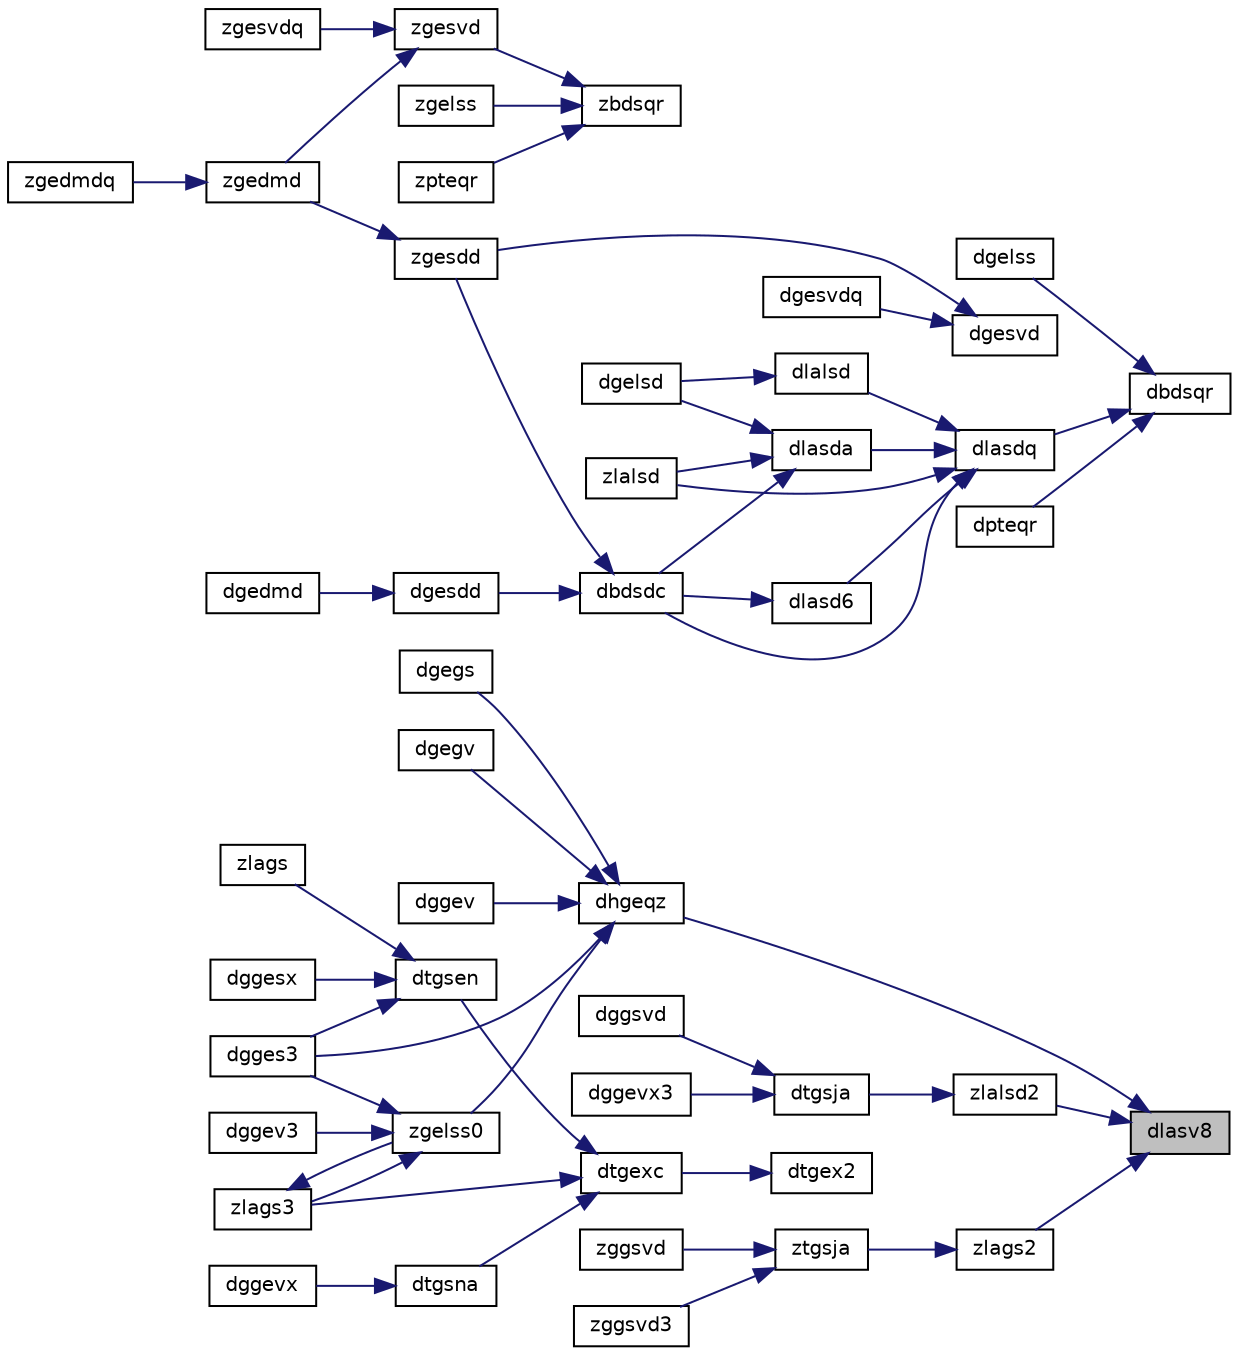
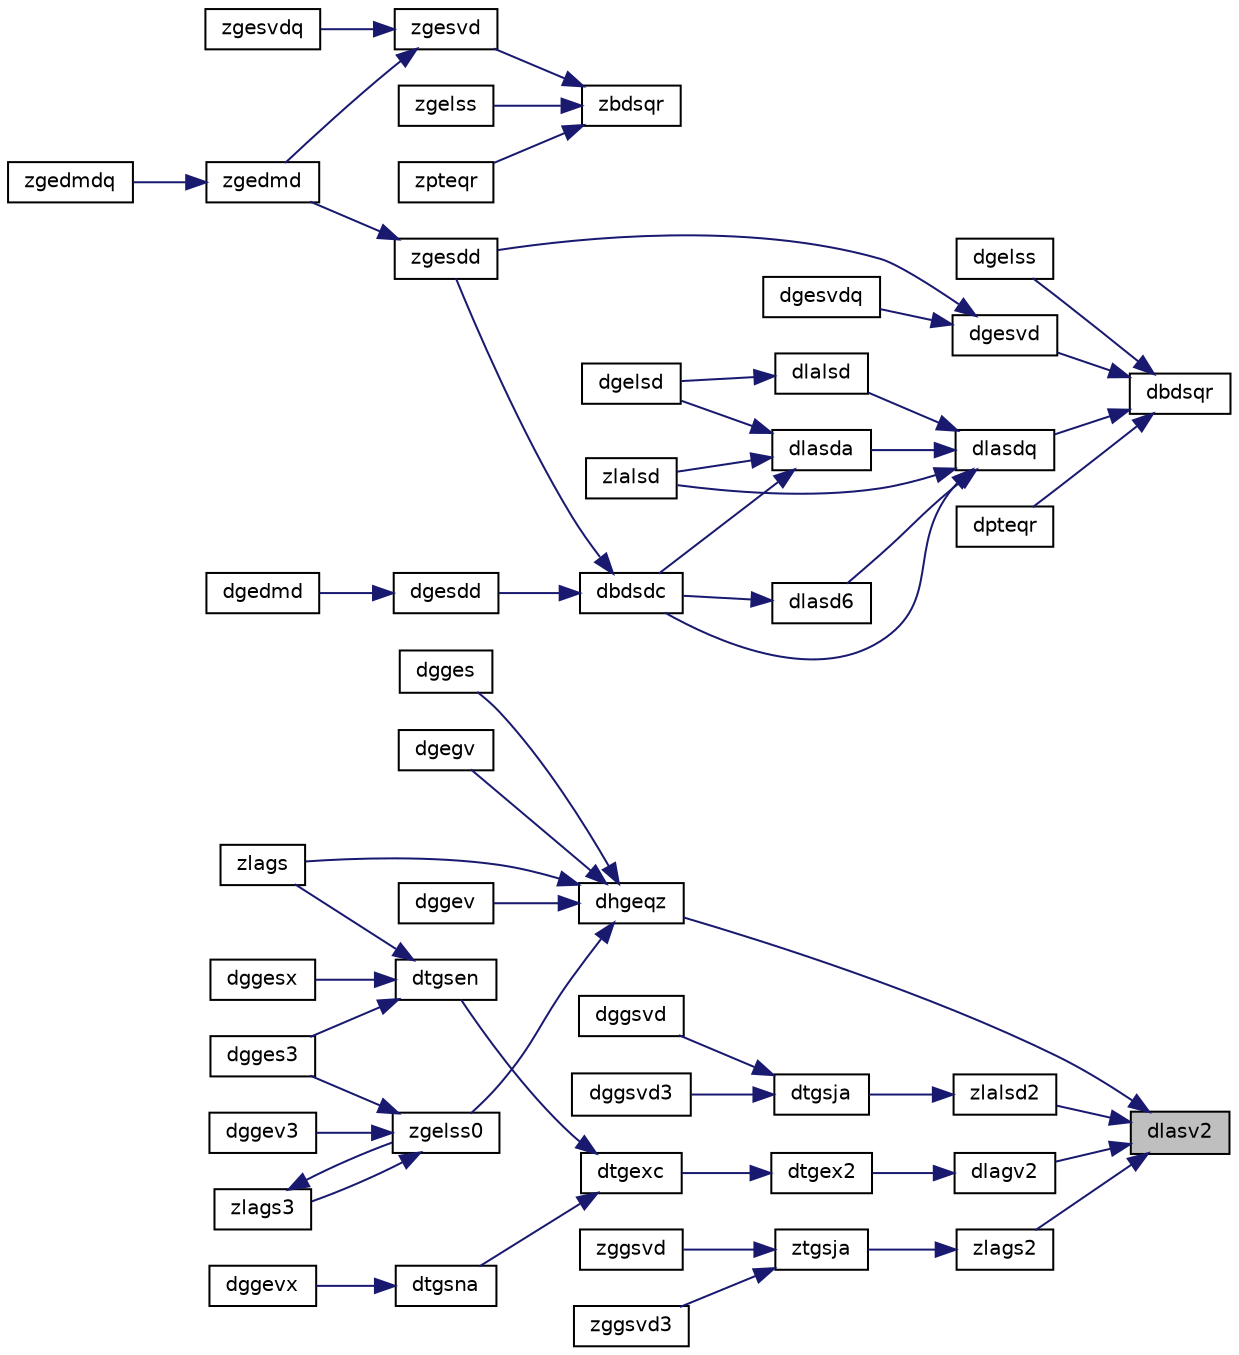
none -> (1084, 362)
(446, 672) -> (446, 672)
(464, 1032) -> (434, 859)
(631, 1095) -> (631, 1095)
(1180, 1133) -> (1180, 1133)
none -> (1005, 1173)
(436, 1192) -> none
